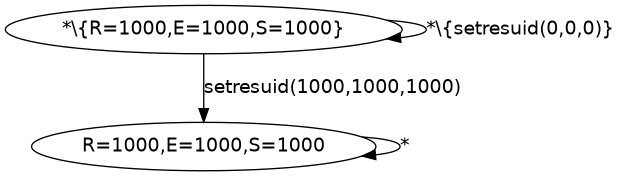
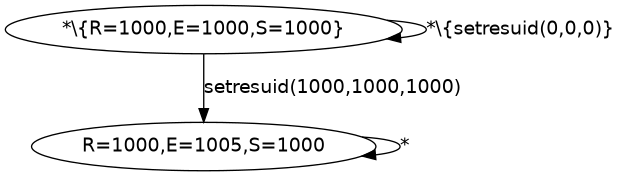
(204, 147) -> (204, 147)
